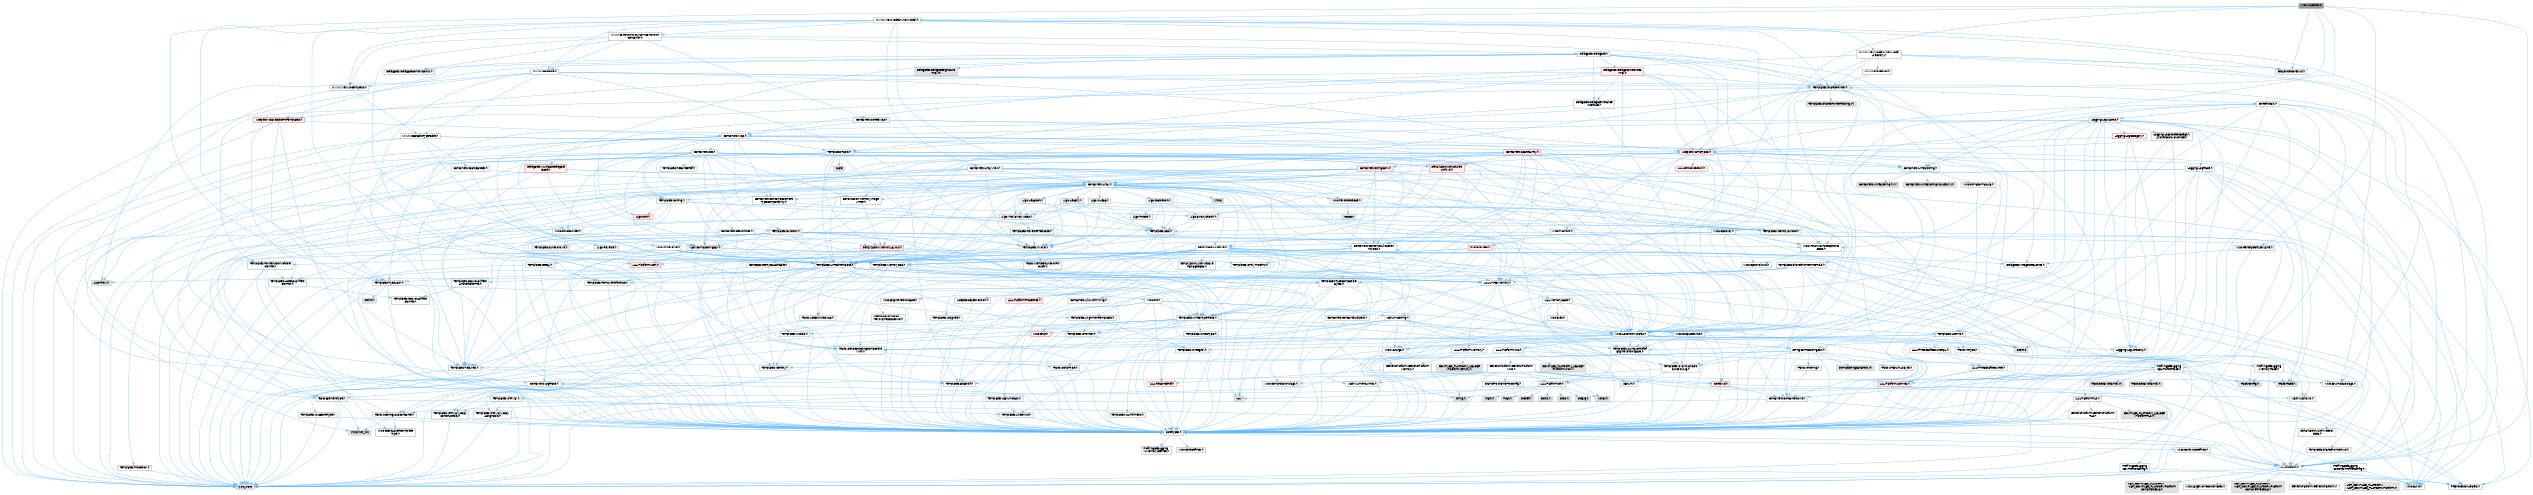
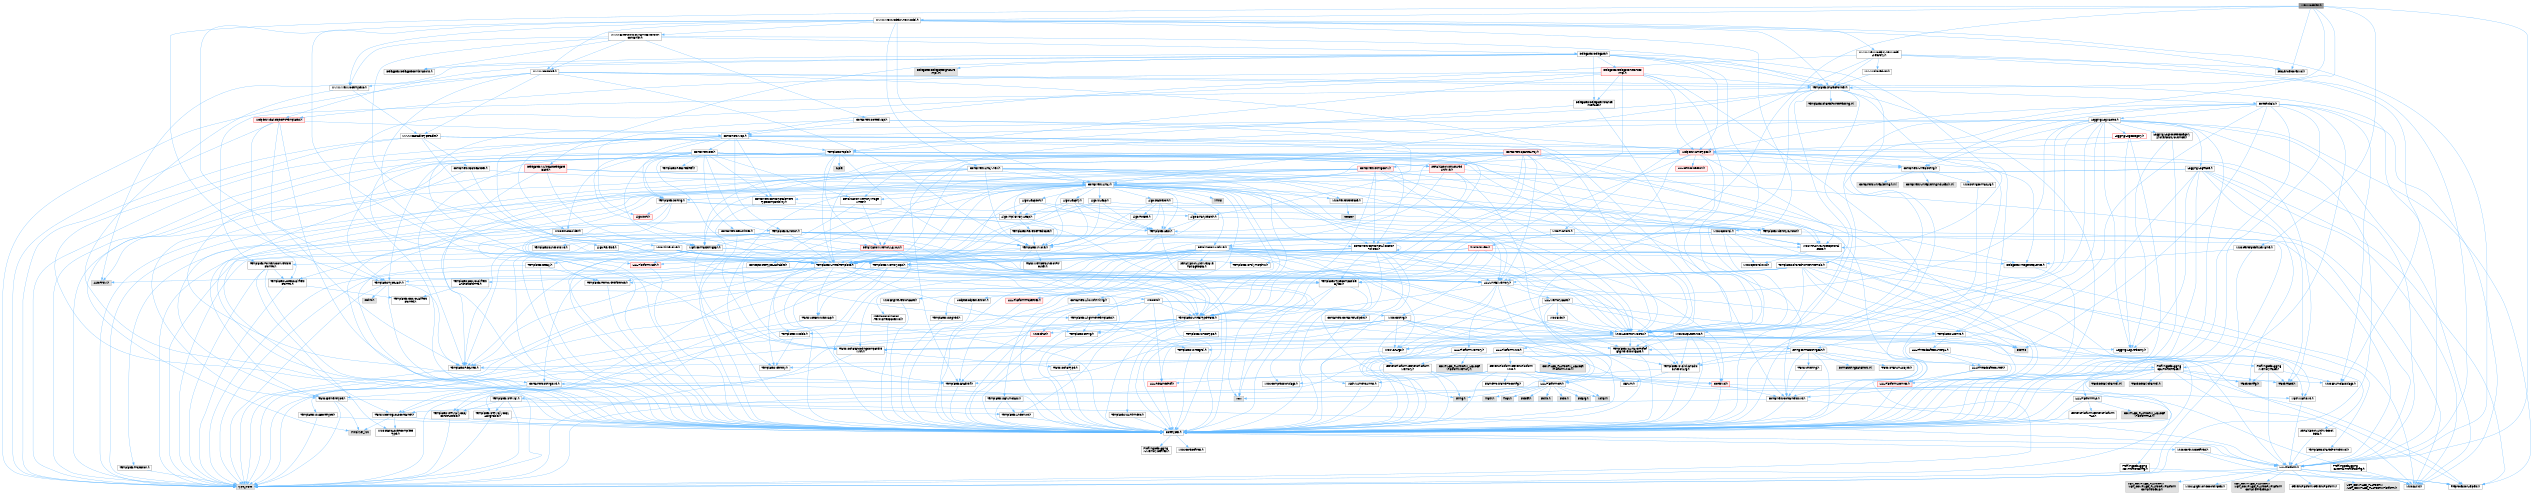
(1398, 318) -> (1398, 318)
(1082, 334) -> (1082, 334)
(1967, 350) -> none
(544, 384) -> (544, 384)
